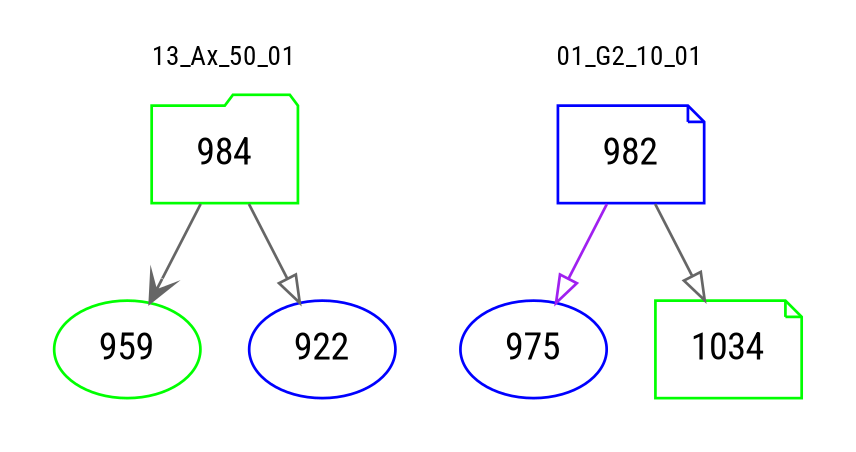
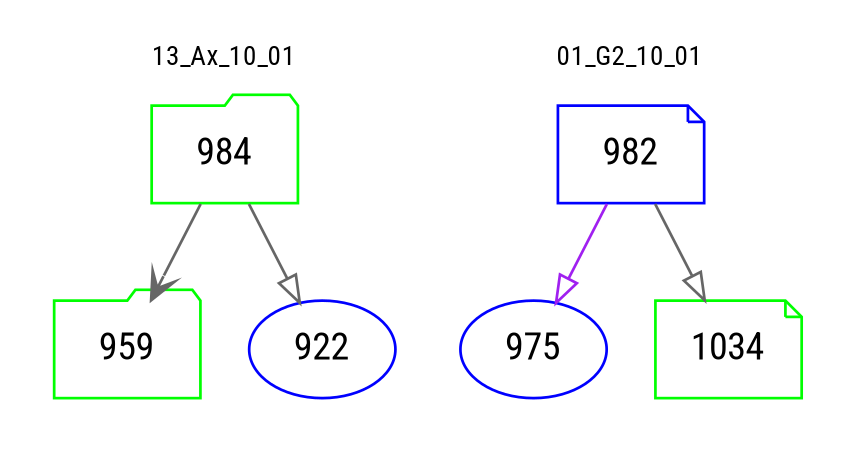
(225, 58) -> (225, 58)
(127, 349) -> (127, 349)
